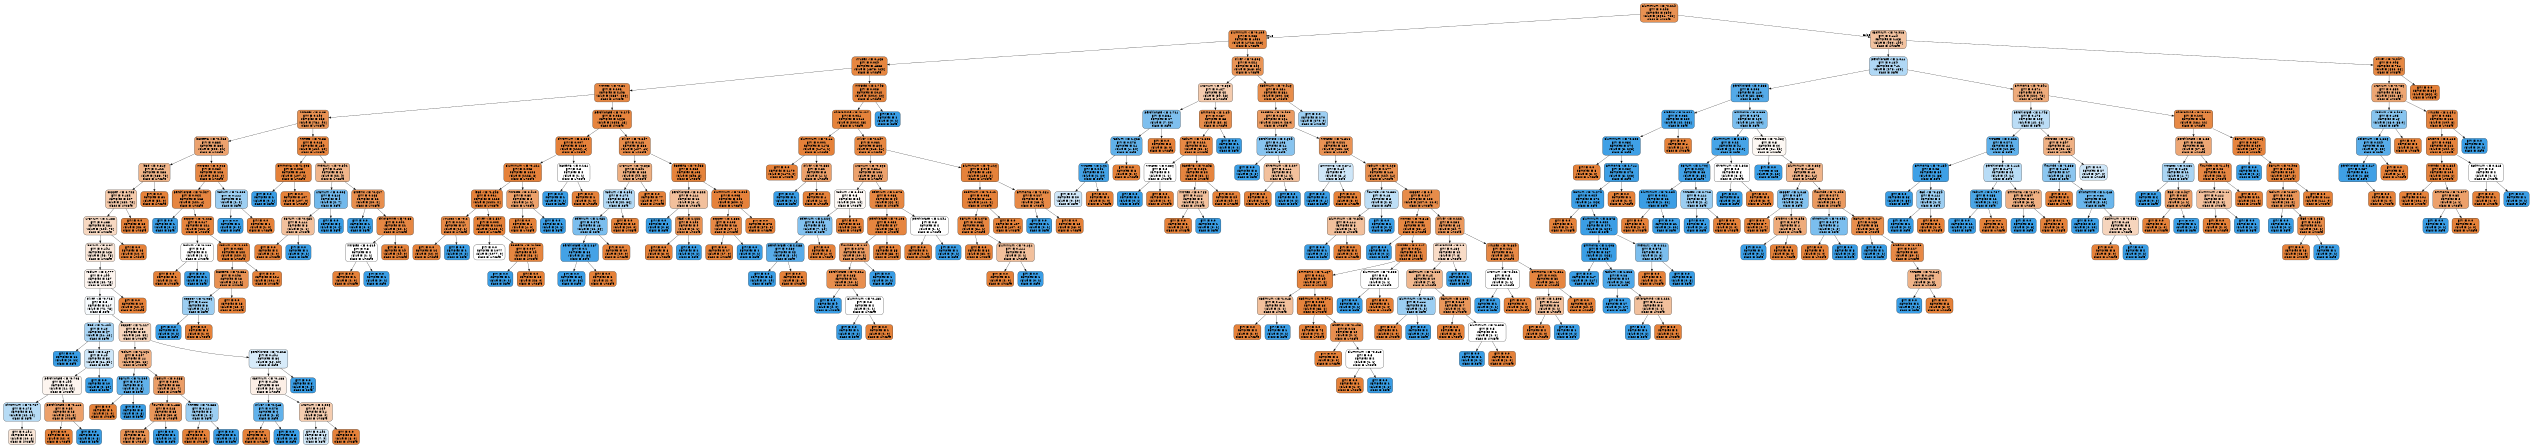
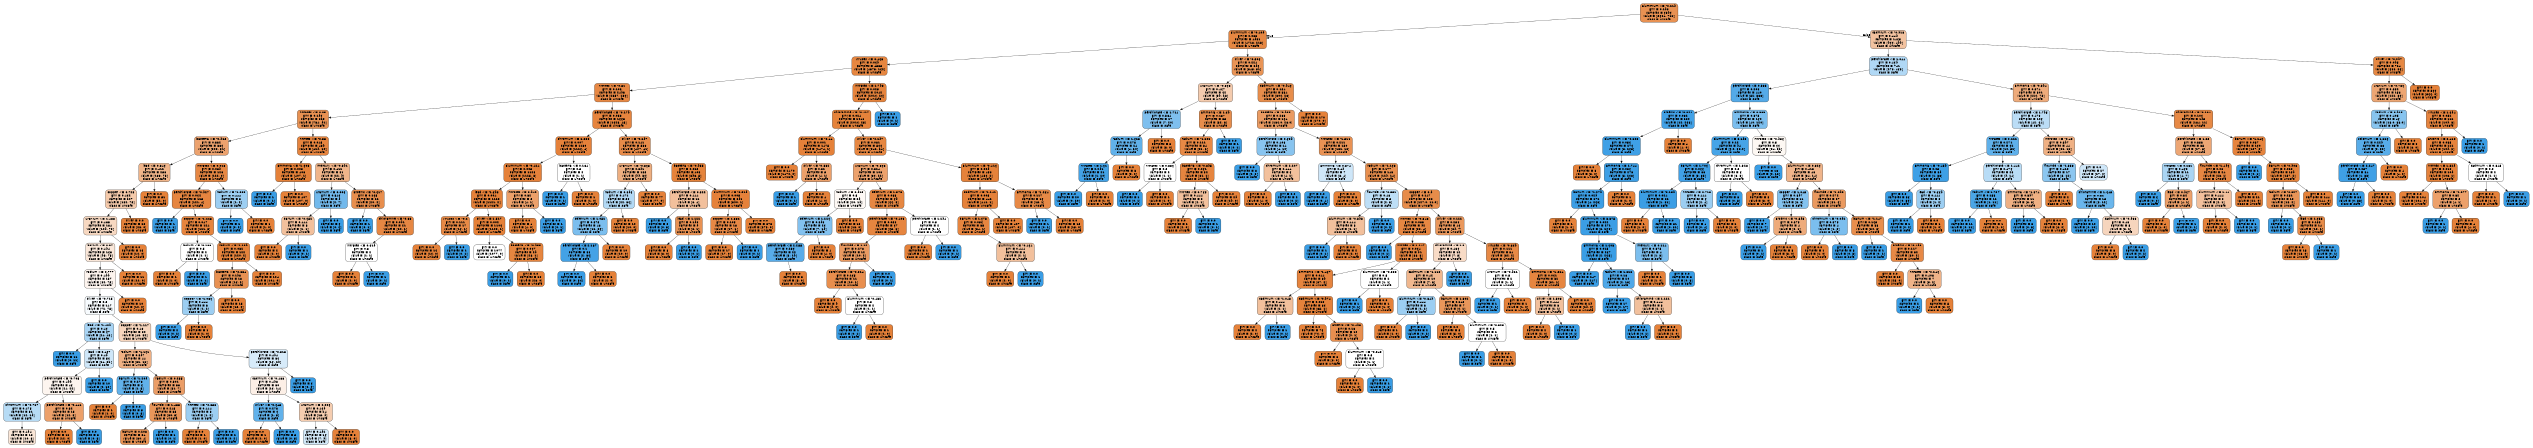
(1313, 119) -> (1313, 119)
(652, 199) -> (652, 199)
(1068, 199) -> (1068, 199)
none -> (2351, 199)
(135, 226) -> (135, 226)
(1757, 226) -> (1757, 226)
(395, 252) -> none
(887, 252) -> none
(979, 252) -> none
none -> (133, 279)
(762, 279) -> none
none -> (1890, 279)
(828, 306) -> (828, 306)
(135, 437) -> (135, 437)
